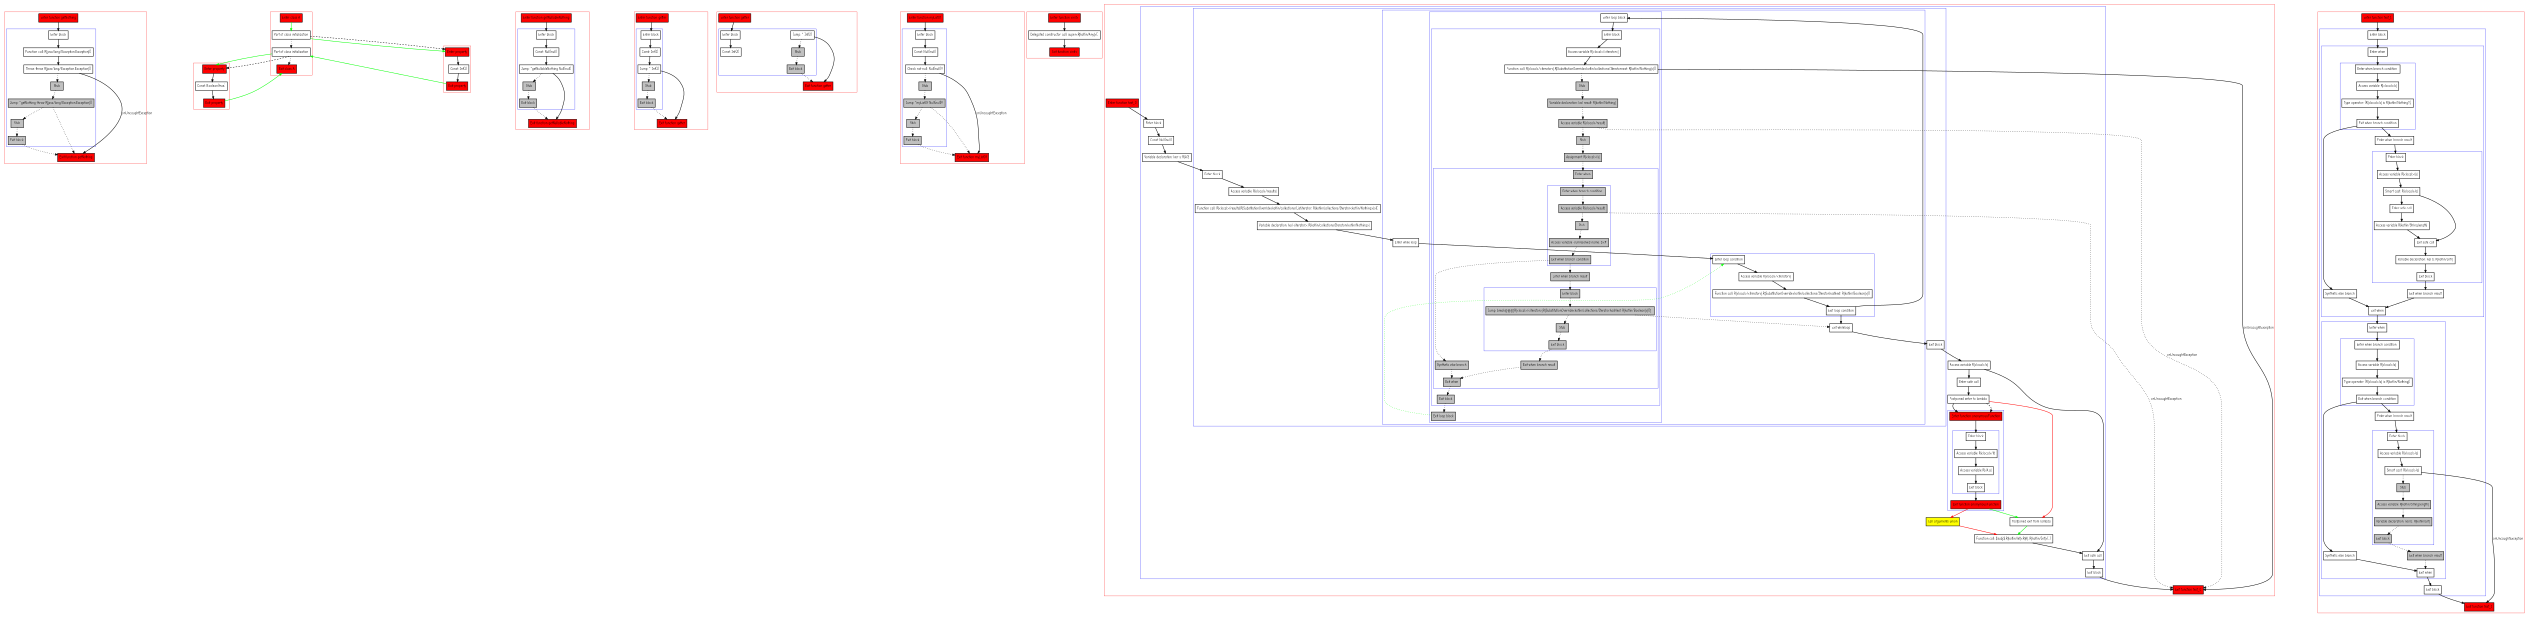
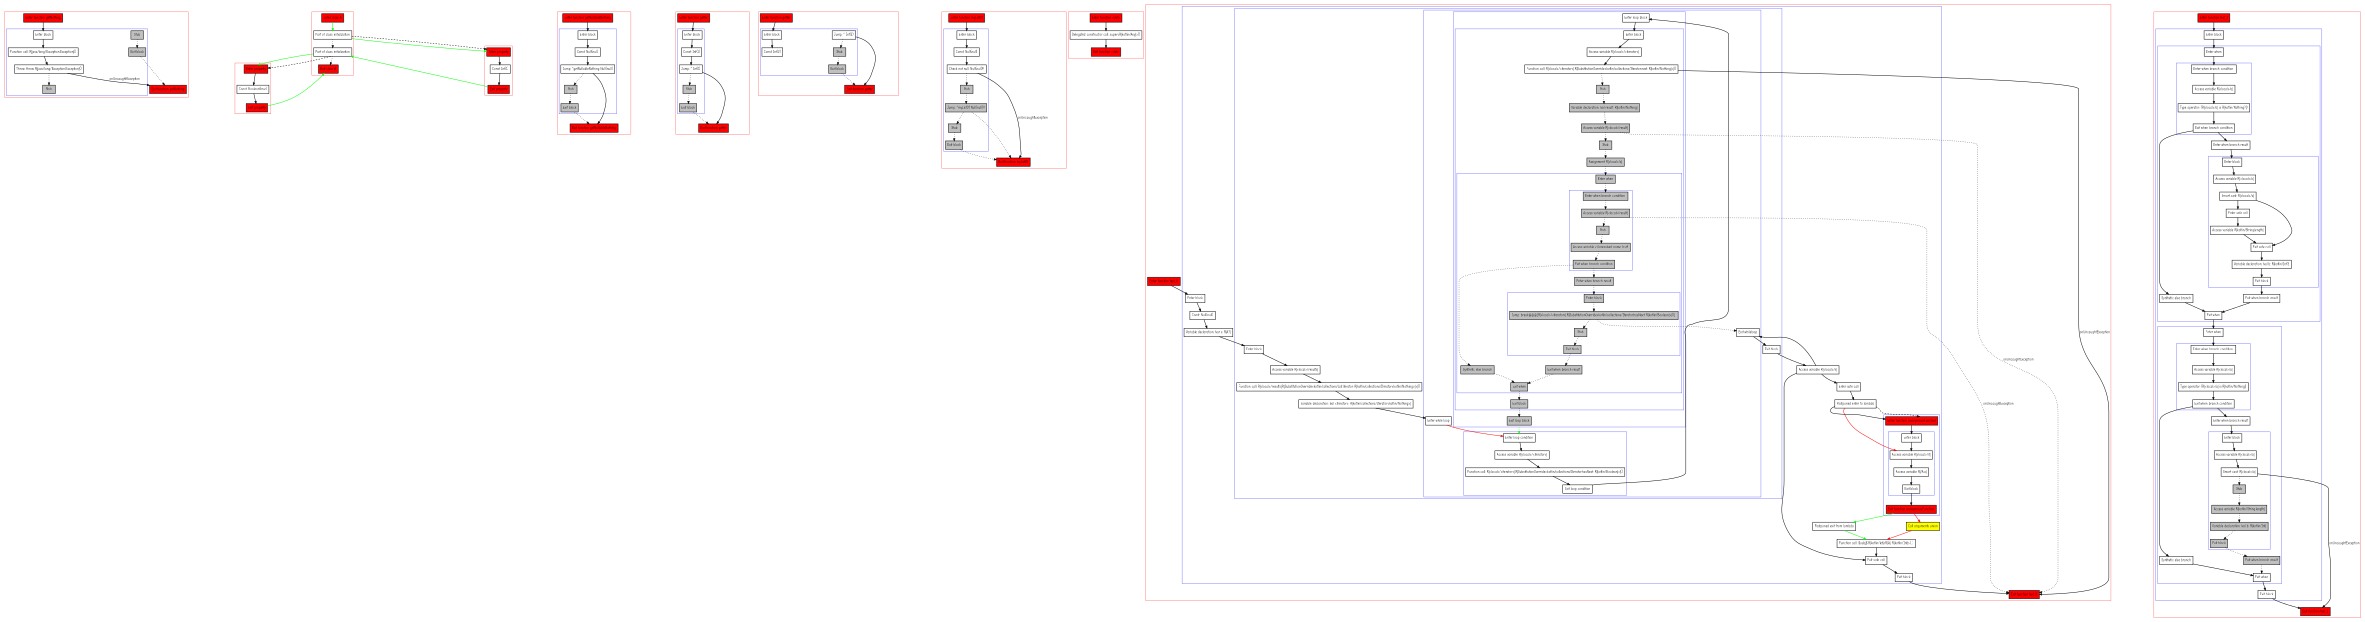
(51, 103) -> none
(1565, 251) -> (1466, 430)
(1841, 318) -> (1794, 341)
(2053, 435) -> (1863, 434)
